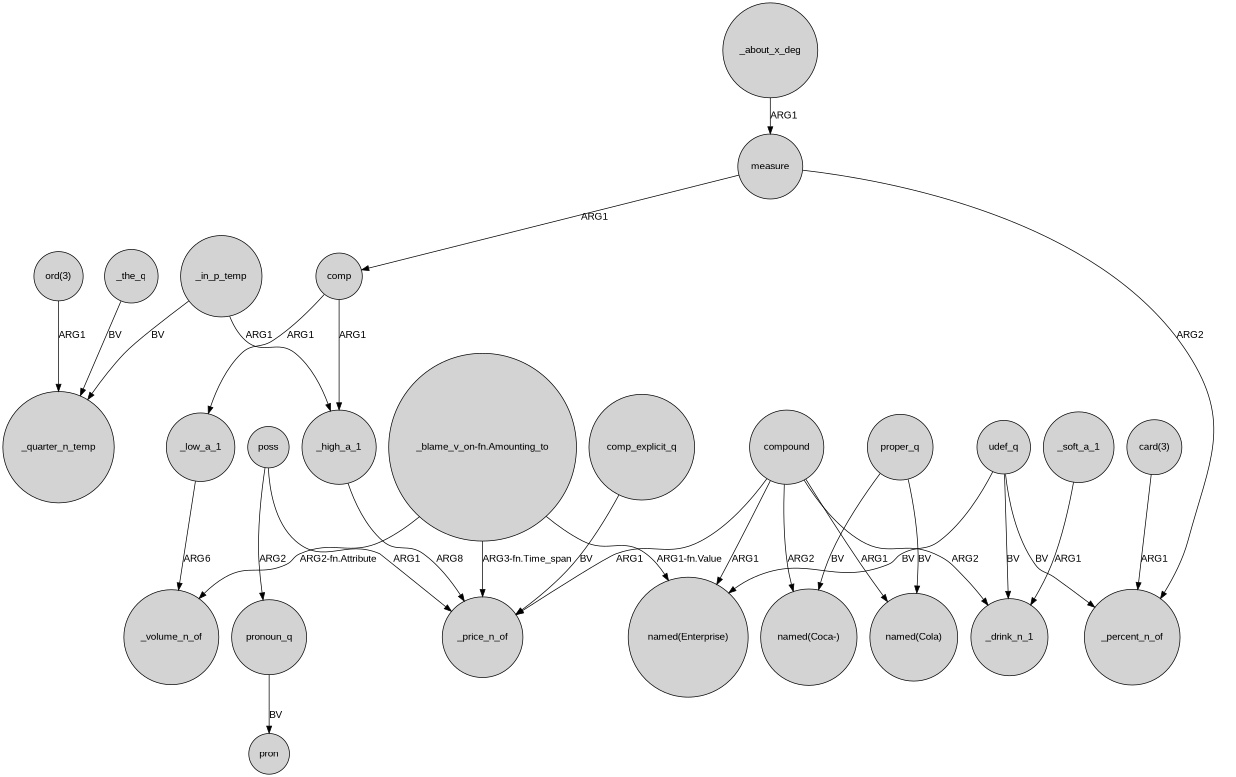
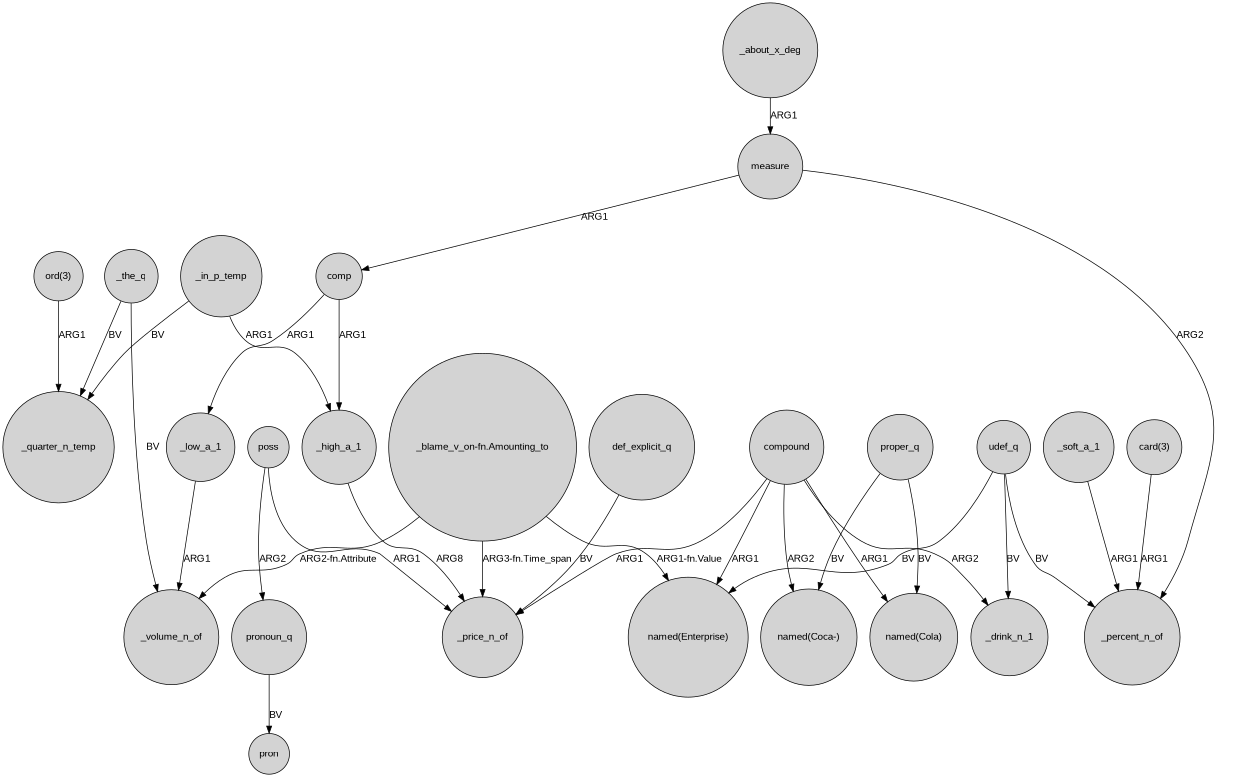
none -> (136, 445)
(642, 447) -> (642, 447)
(1059, 542) -> (1102, 533)
(197, 559) -> (197, 559)
